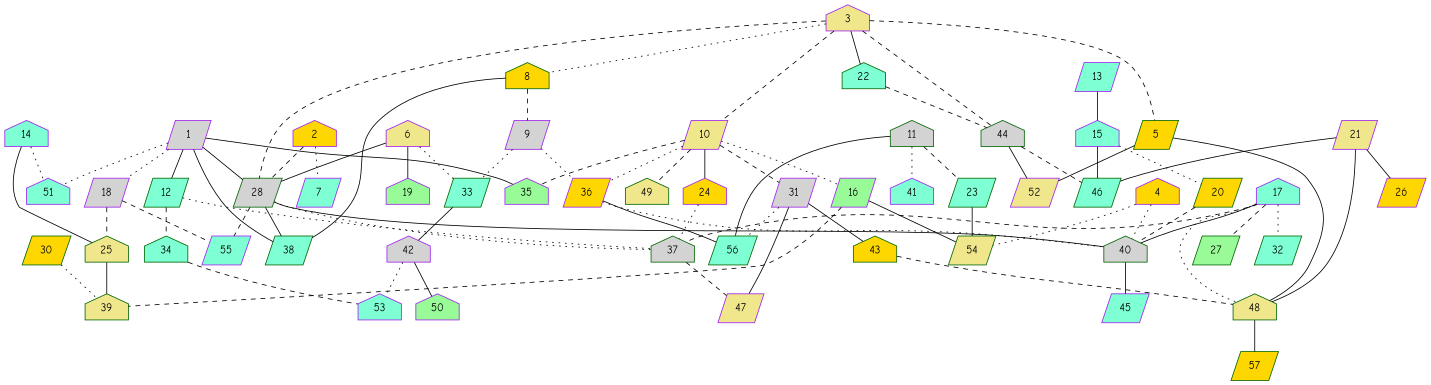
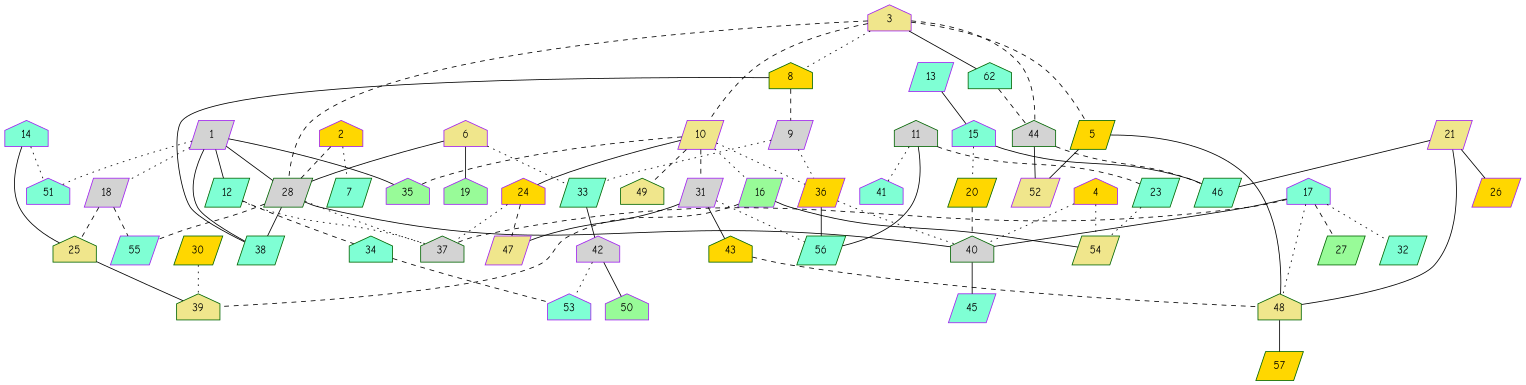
(864, 77) -> (990, 77)
(319, 193) -> (349, 193)
(972, 227) -> (1126, 222)
(706, 279) -> (516, 220)
